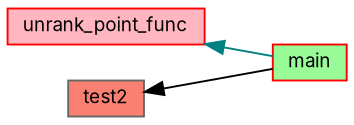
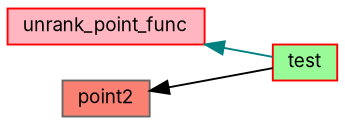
(310, 63) -> (305, 63)
(106, 99) -> (106, 99)
